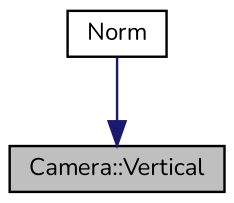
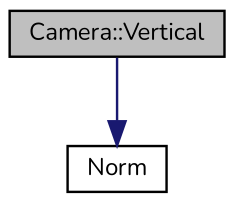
(117, 89) -> (117, 89)
